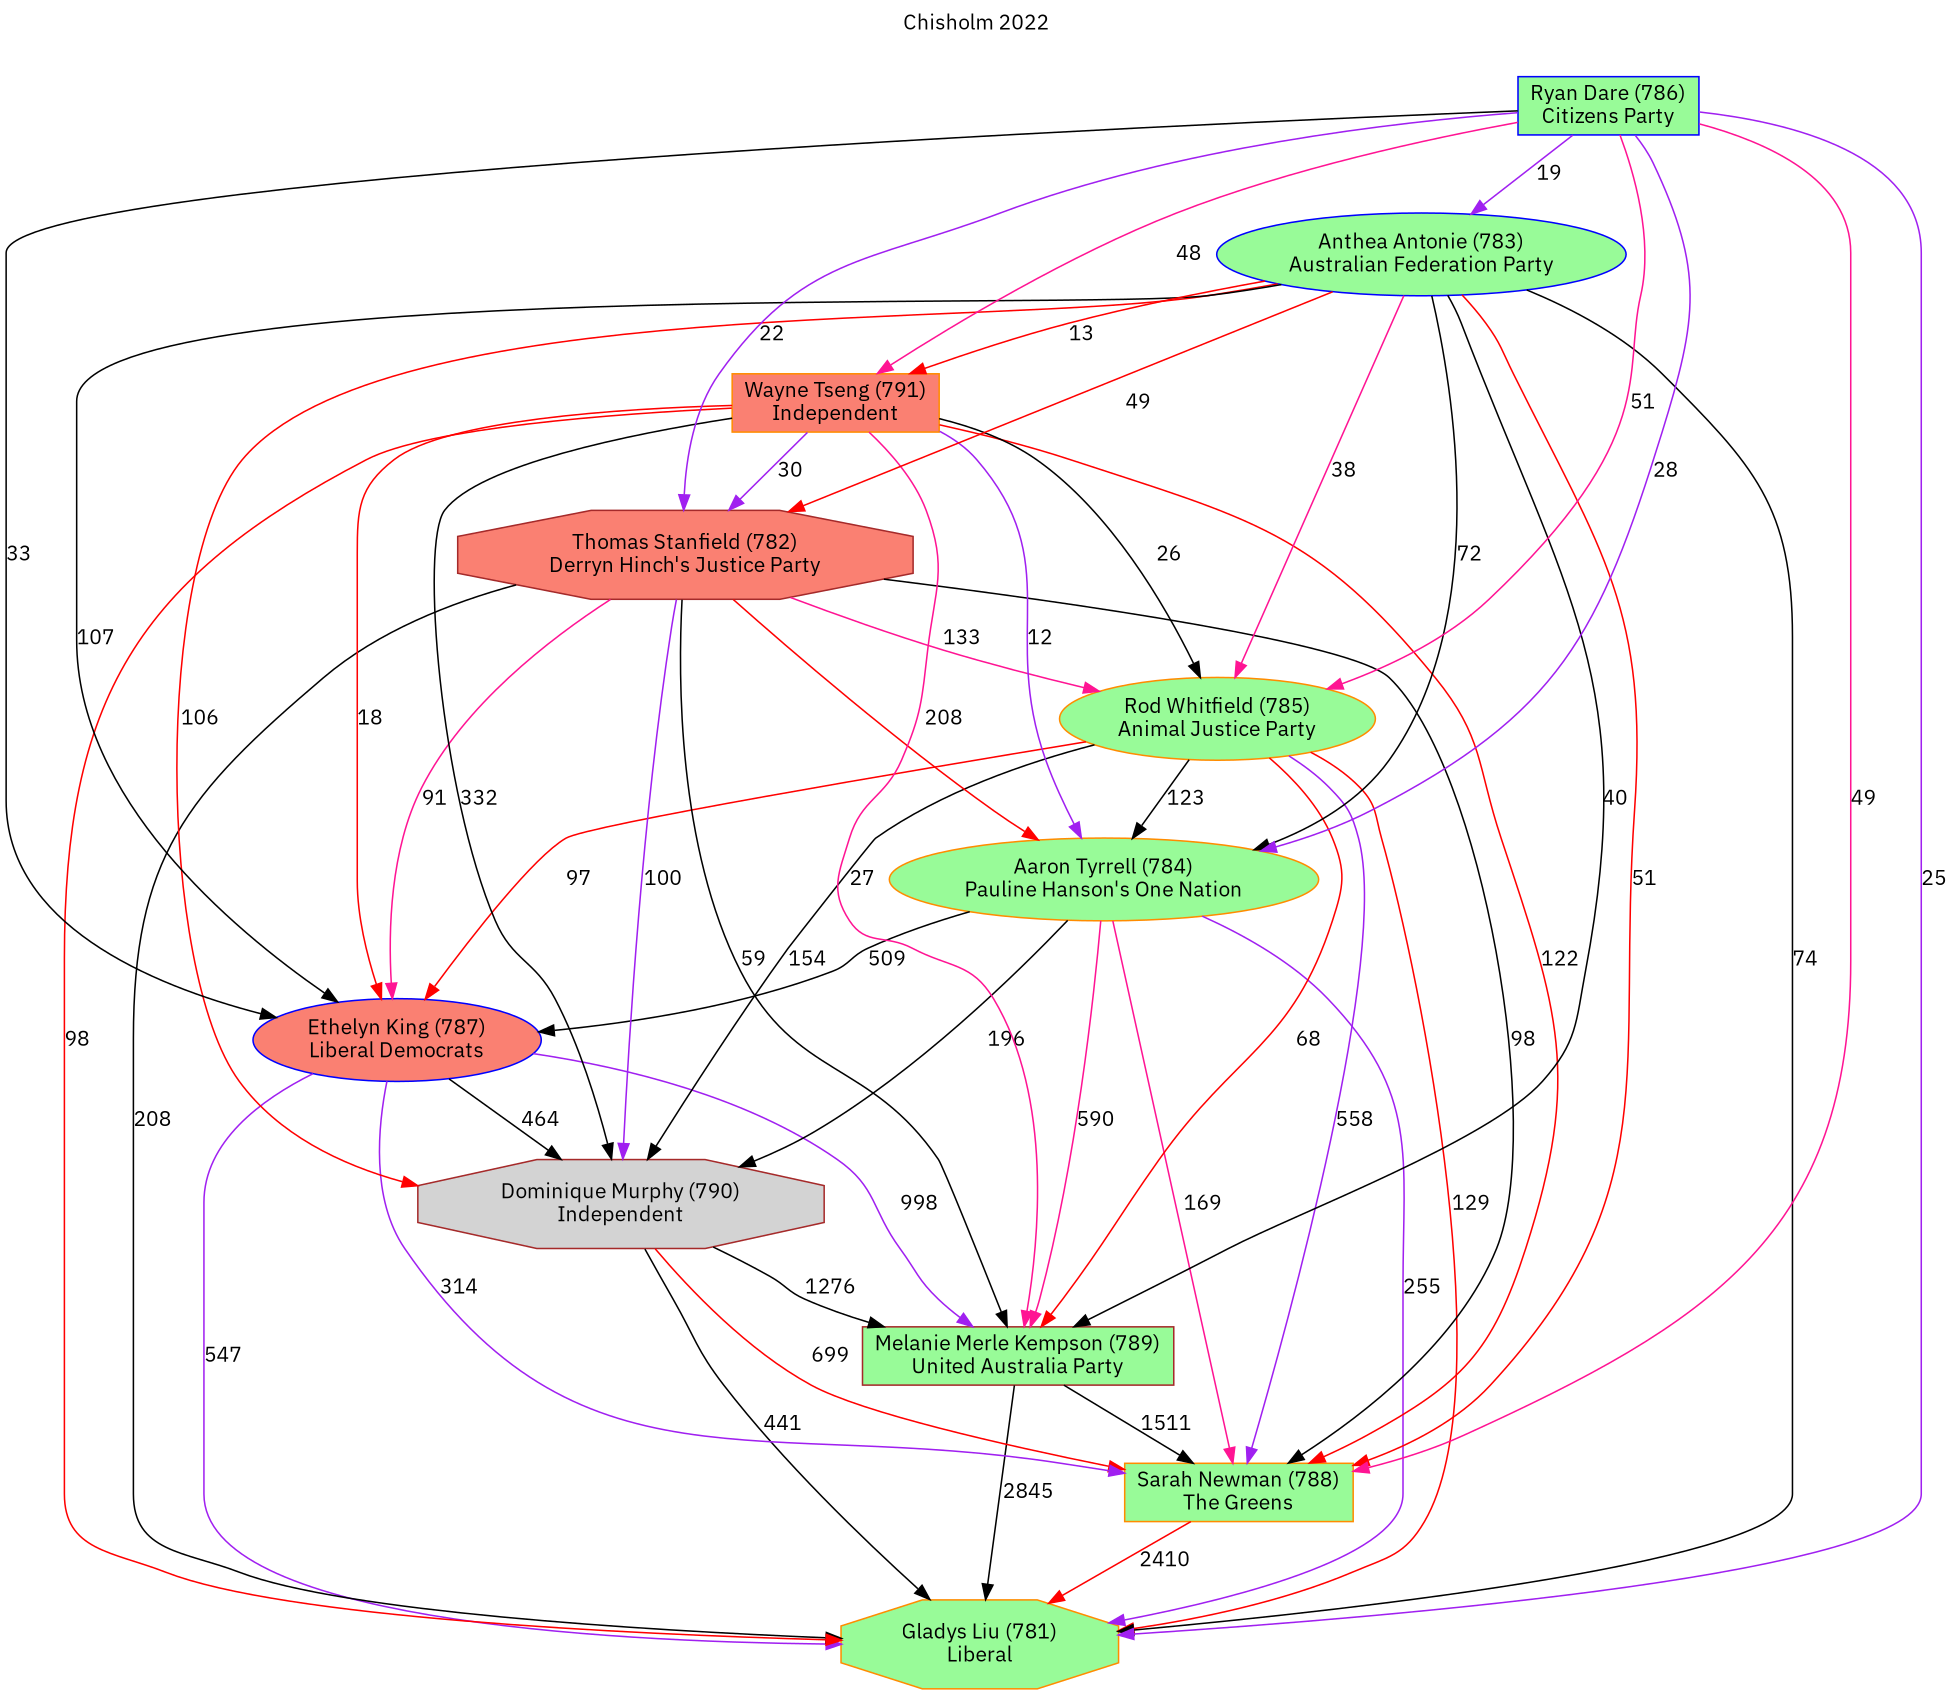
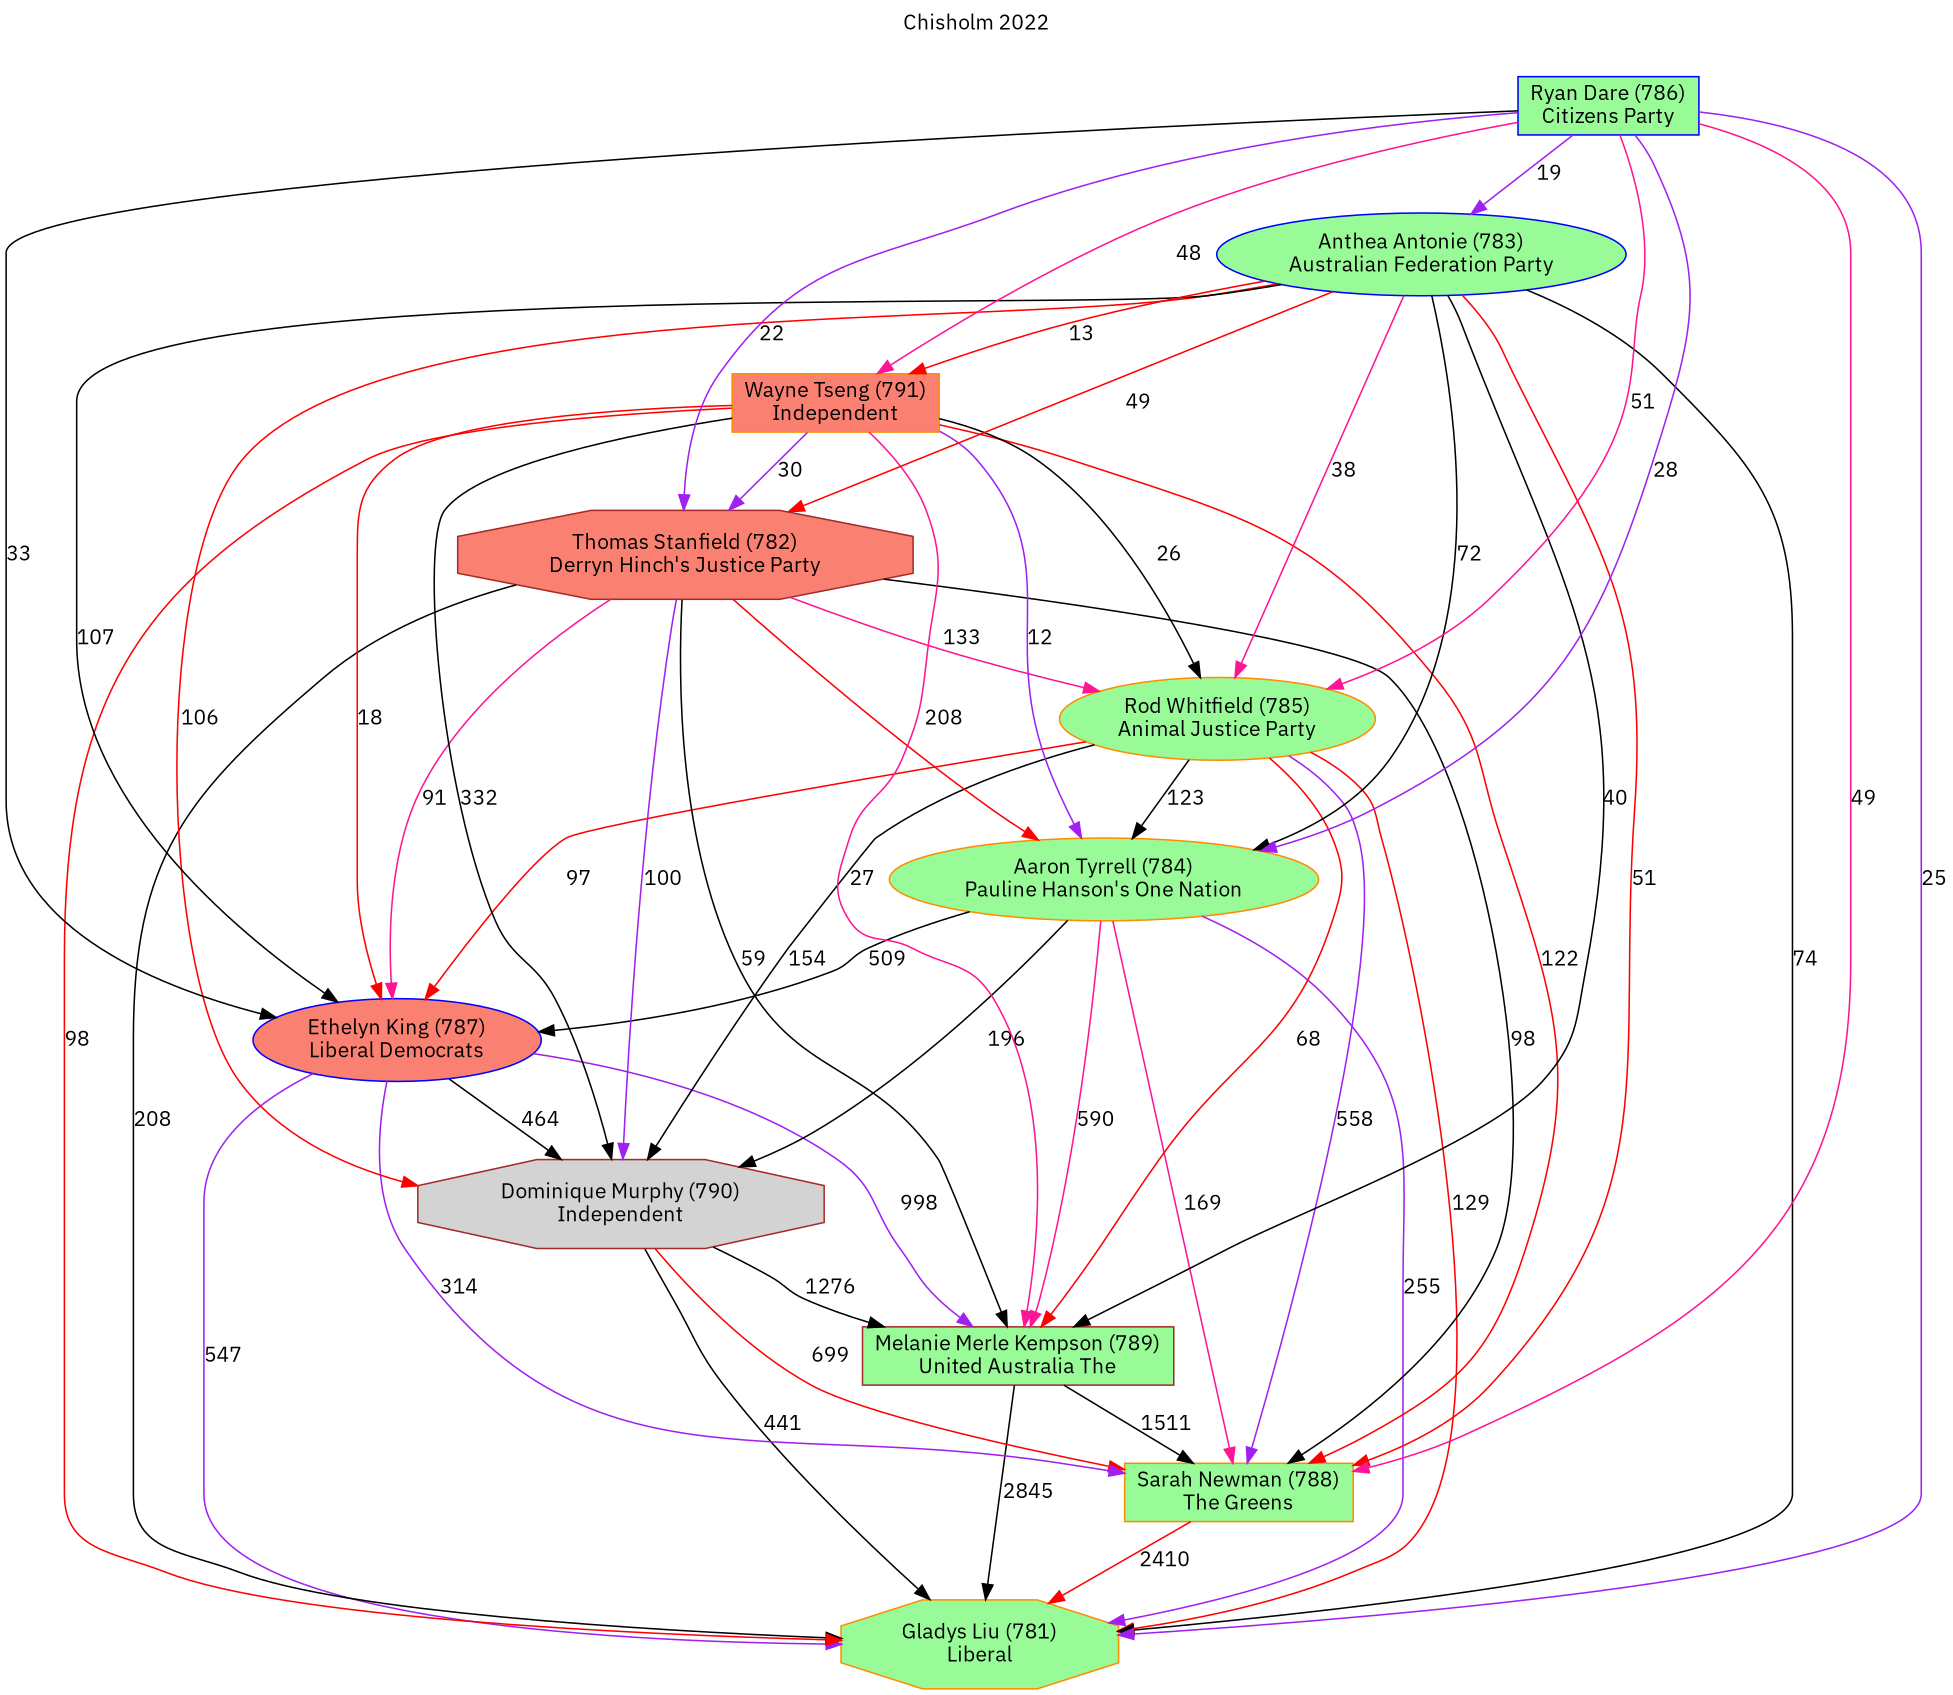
(1018, 1356) -> (1018, 1356)
